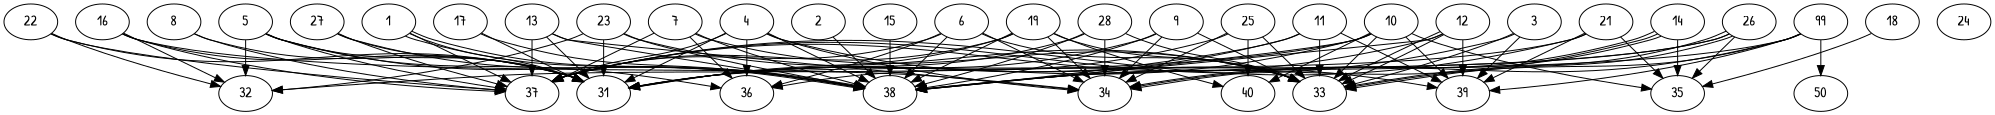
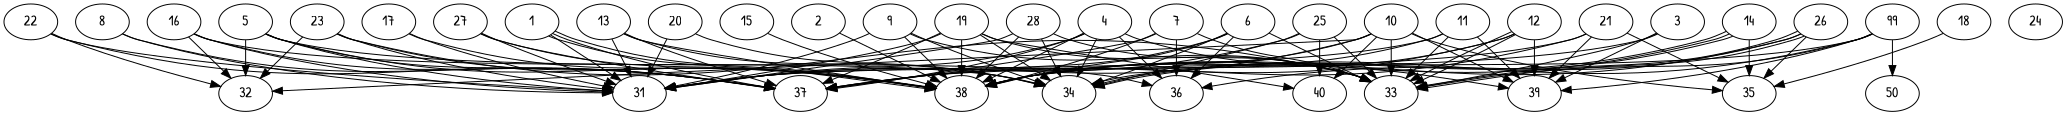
none -> (675, 22)
